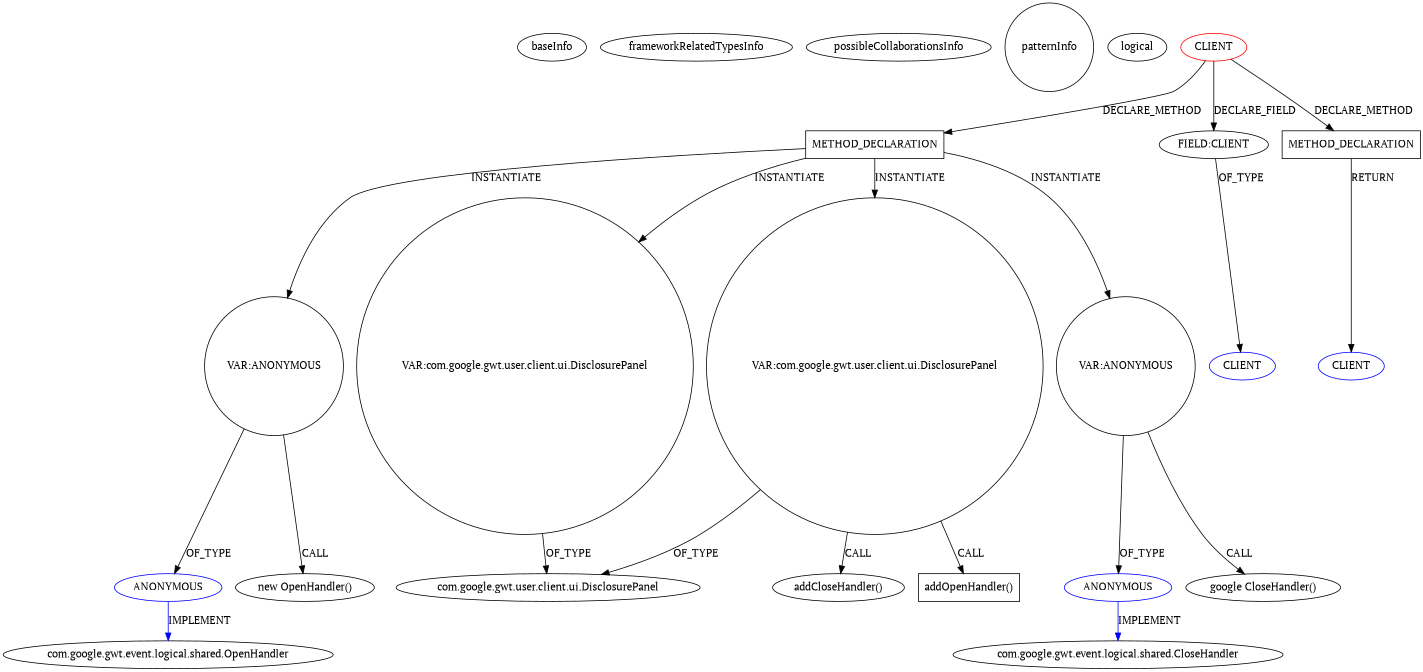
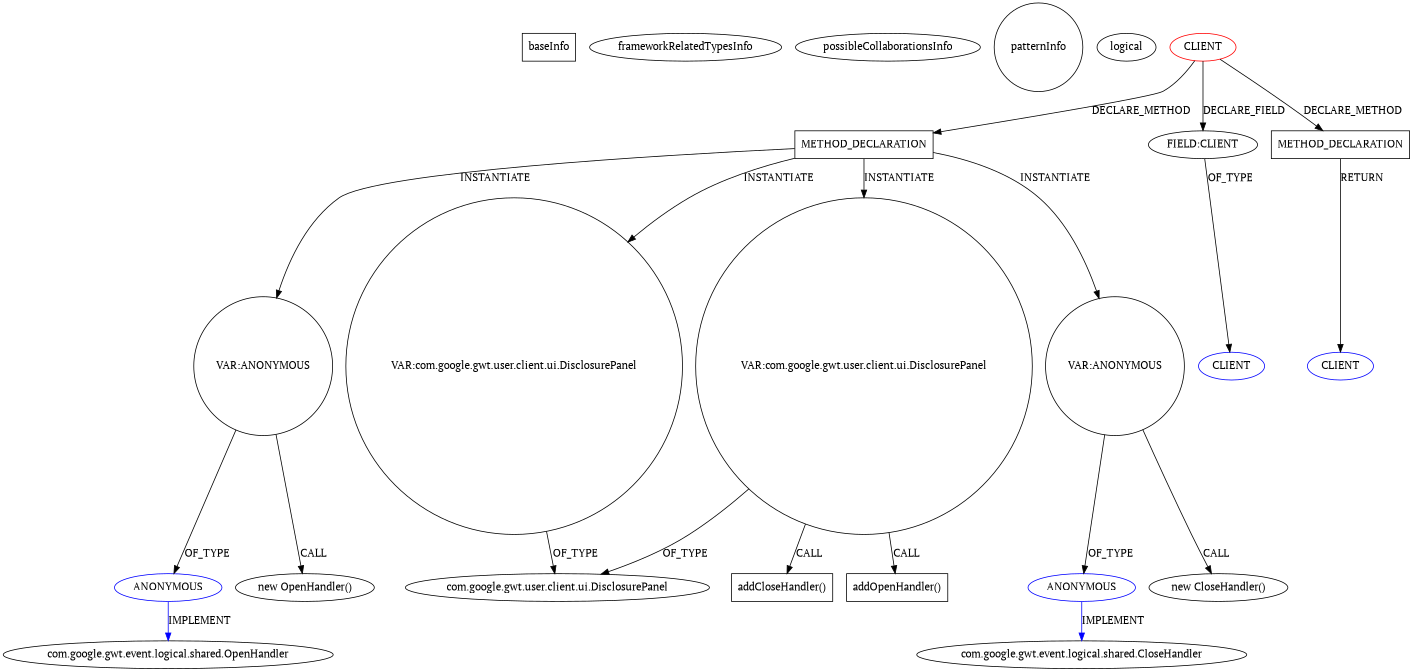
(552, 47) -> (549, 47)
(838, 588) -> (782, 588)
(1263, 588) -> (1218, 588)
